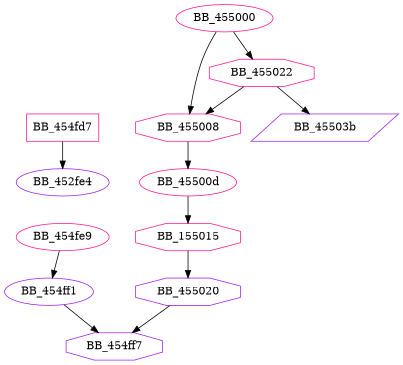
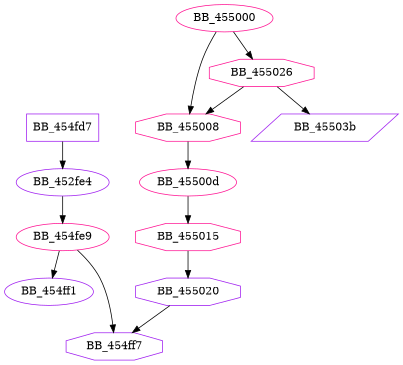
(262, 73) -> (262, 73)
(63, 128) -> (63, 128)
none -> (63, 206)
(188, 237) -> (188, 237)
(78, 316) -> (103, 284)
